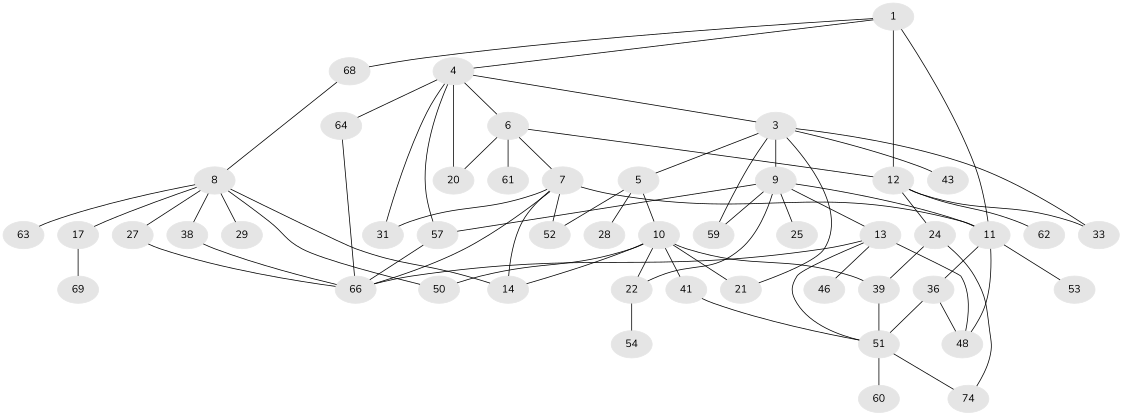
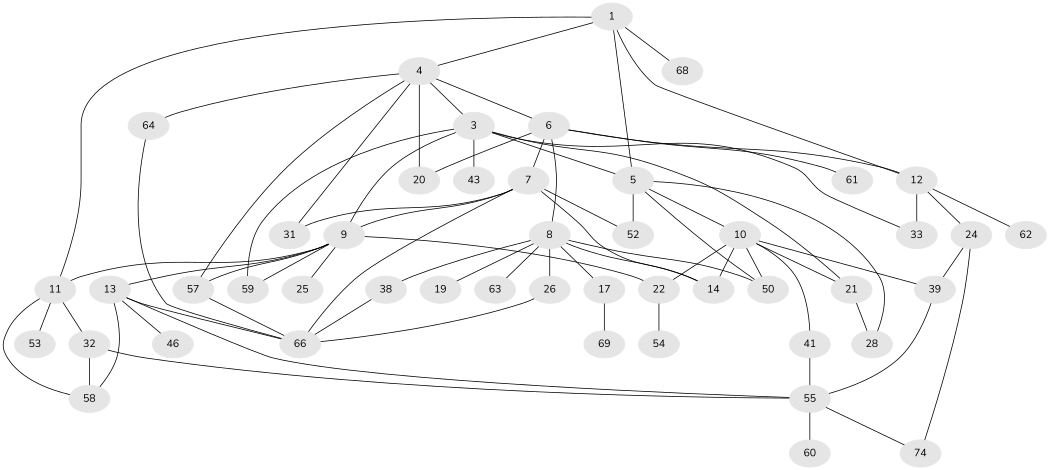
none -> (623, 99)
(282, 126) -> (557, 180)
(778, 203) -> (410, 213)
(133, 235) -> (550, 290)
(242, 235) -> (441, 290)
none -> (698, 237)
(934, 290) -> (89, 344)
none -> (862, 317)
(879, 344) -> (810, 399)
(962, 344) -> (89, 399)
